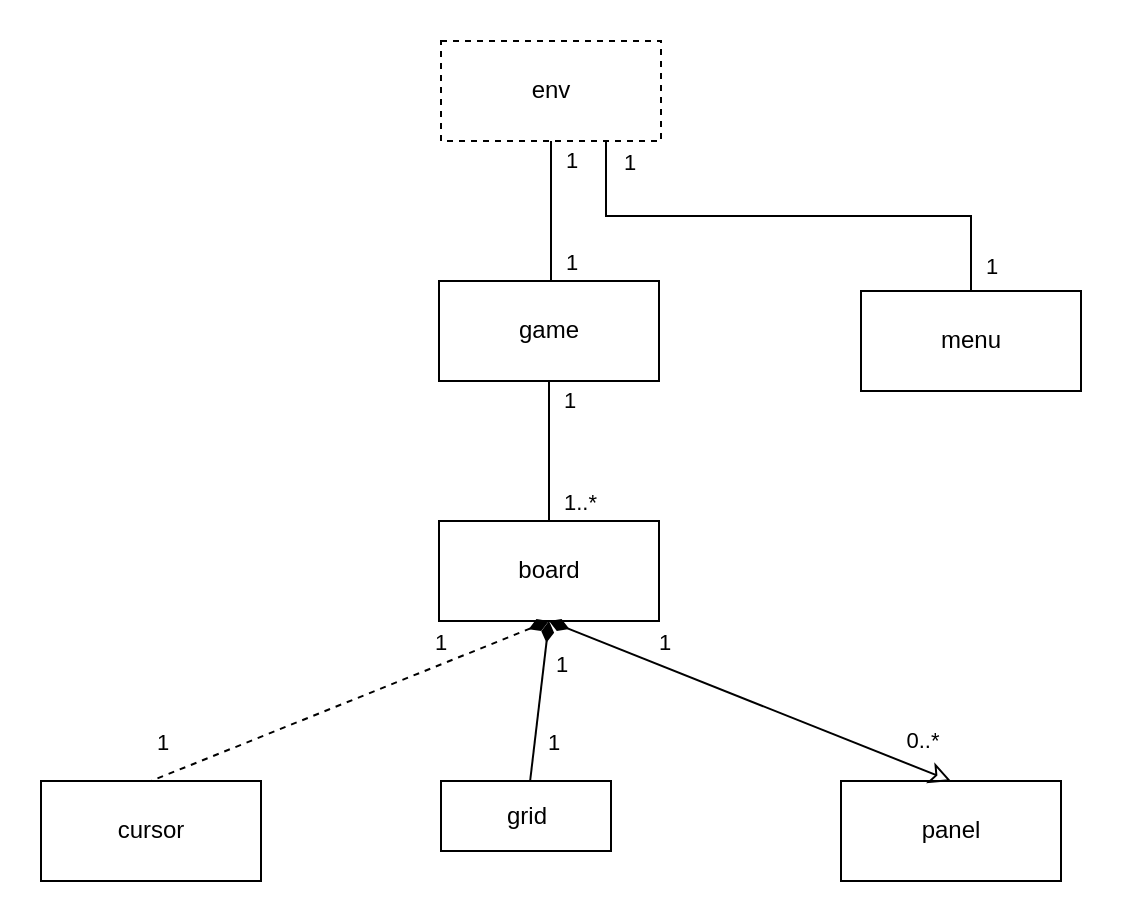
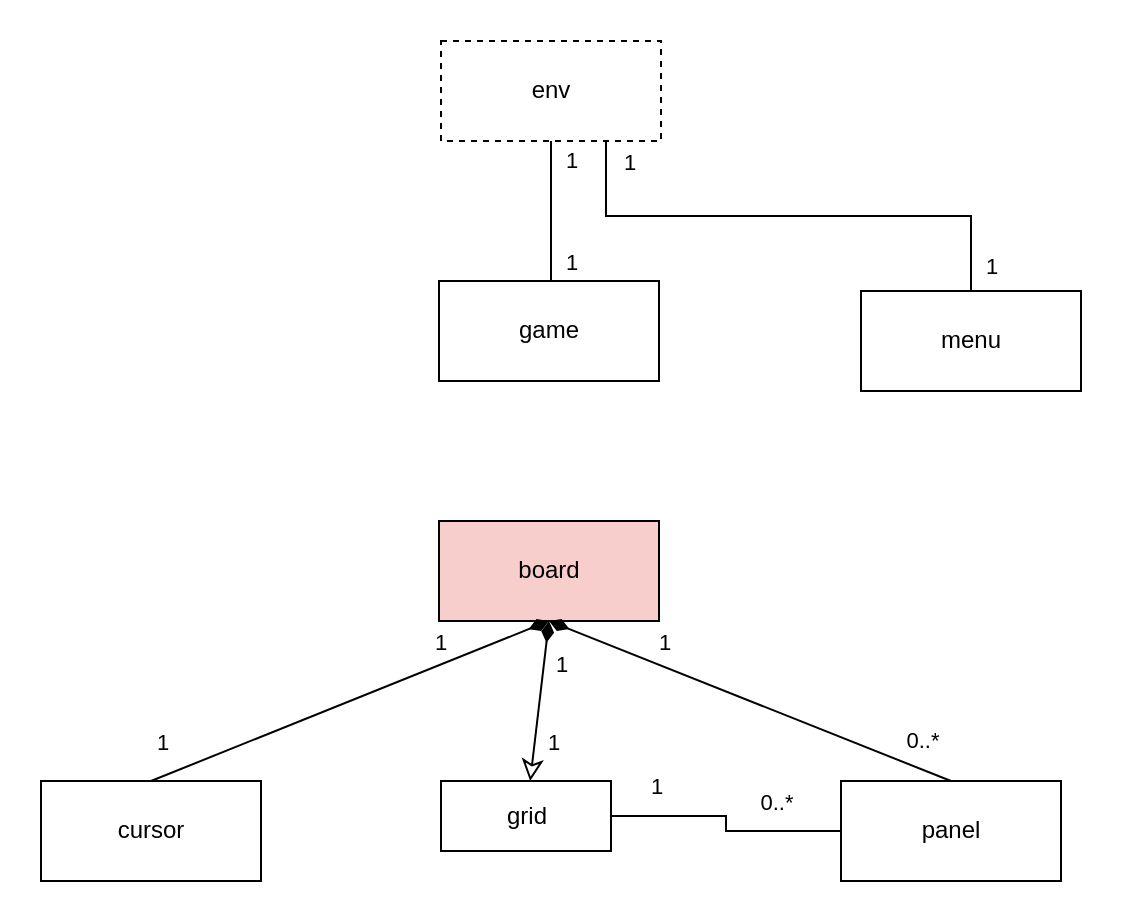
(549, 452) -> none
(549, 571) -> (549, 571)
(339, 705) -> (339, 705)
(531, 770) -> (532, 763)
(935, 774) -> (941, 777)
none -> (726, 823)
